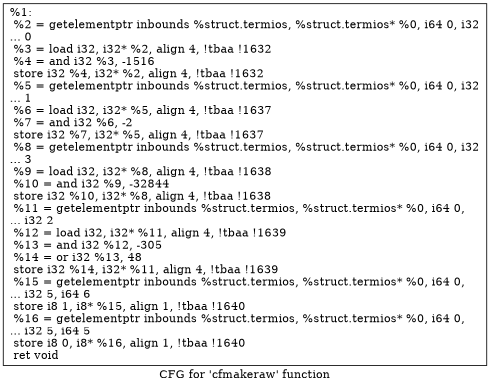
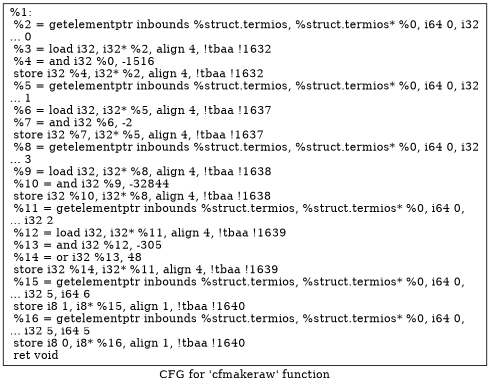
(82, 62) -> (82, 62)
